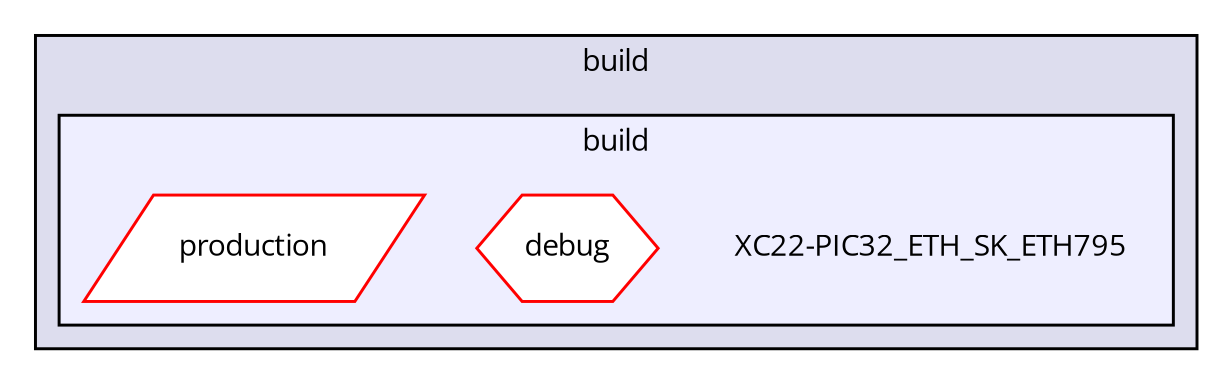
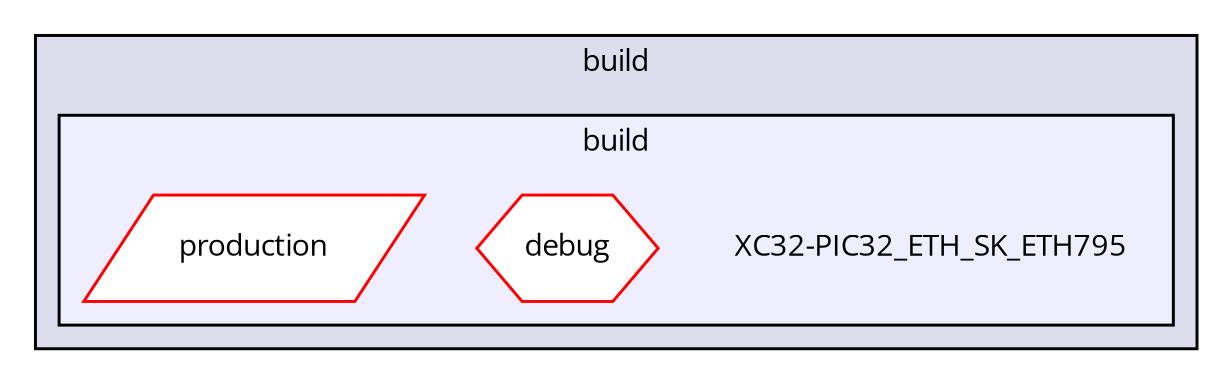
(931, 248) -> (931, 248)
